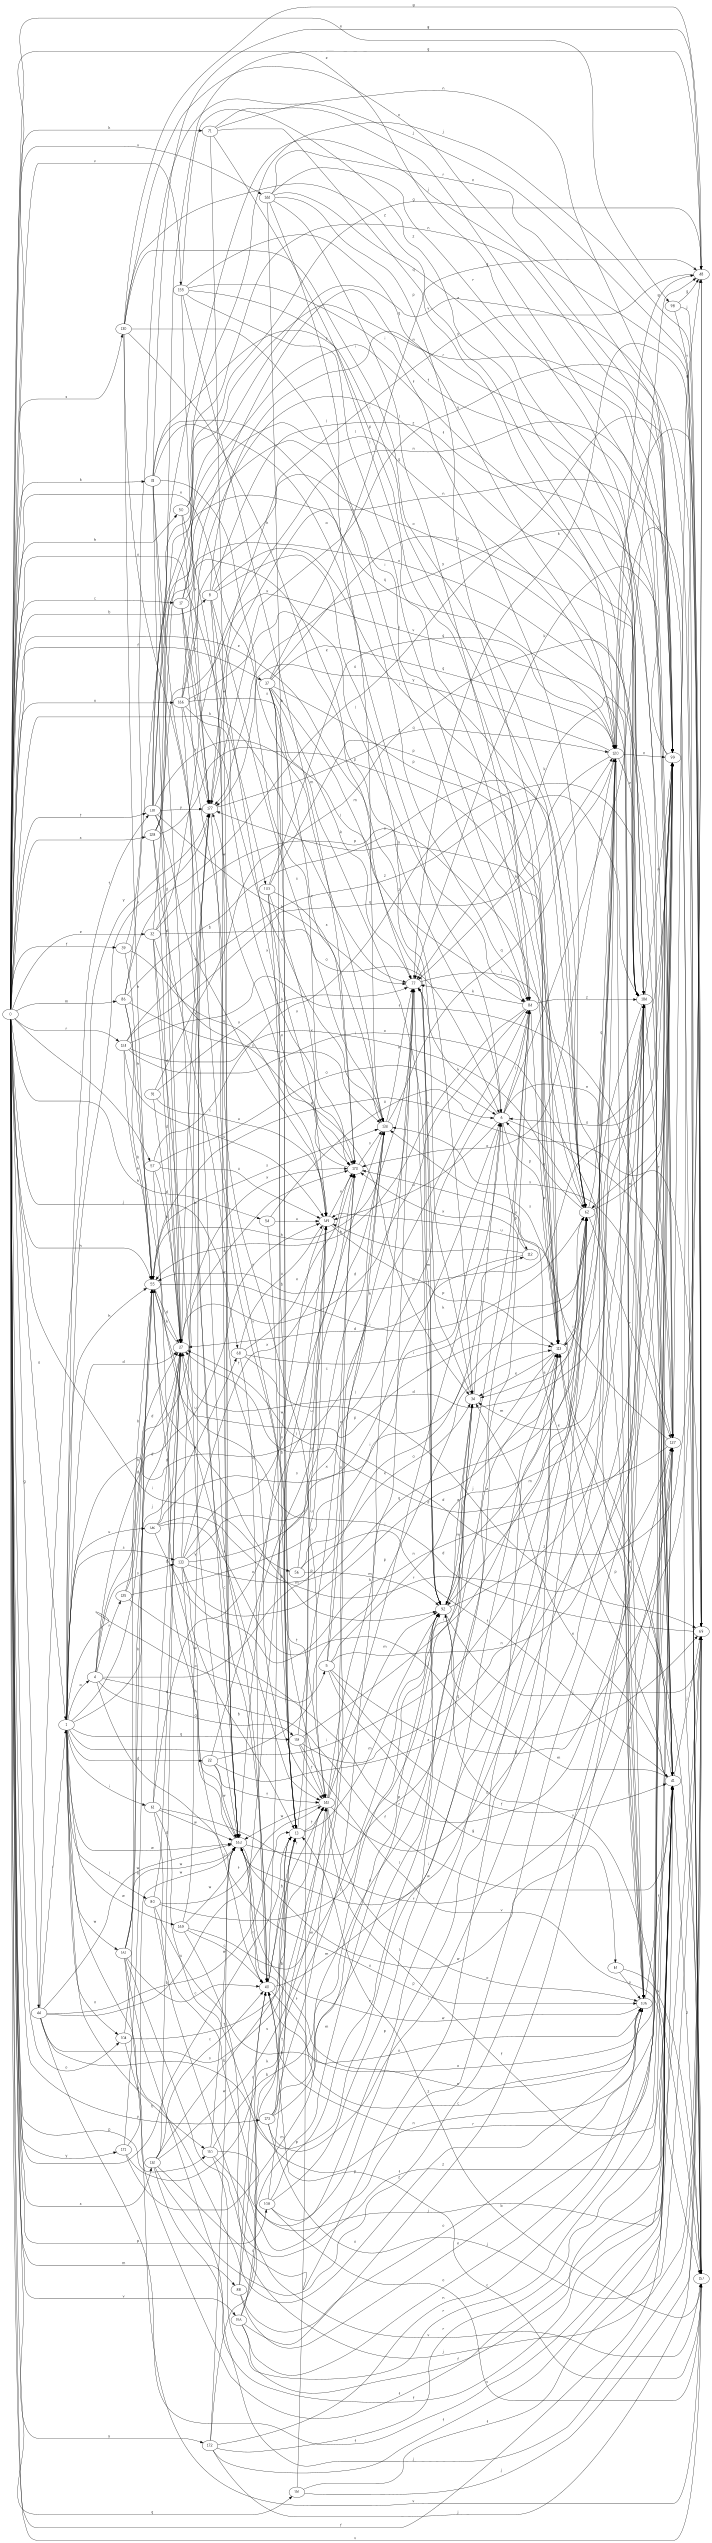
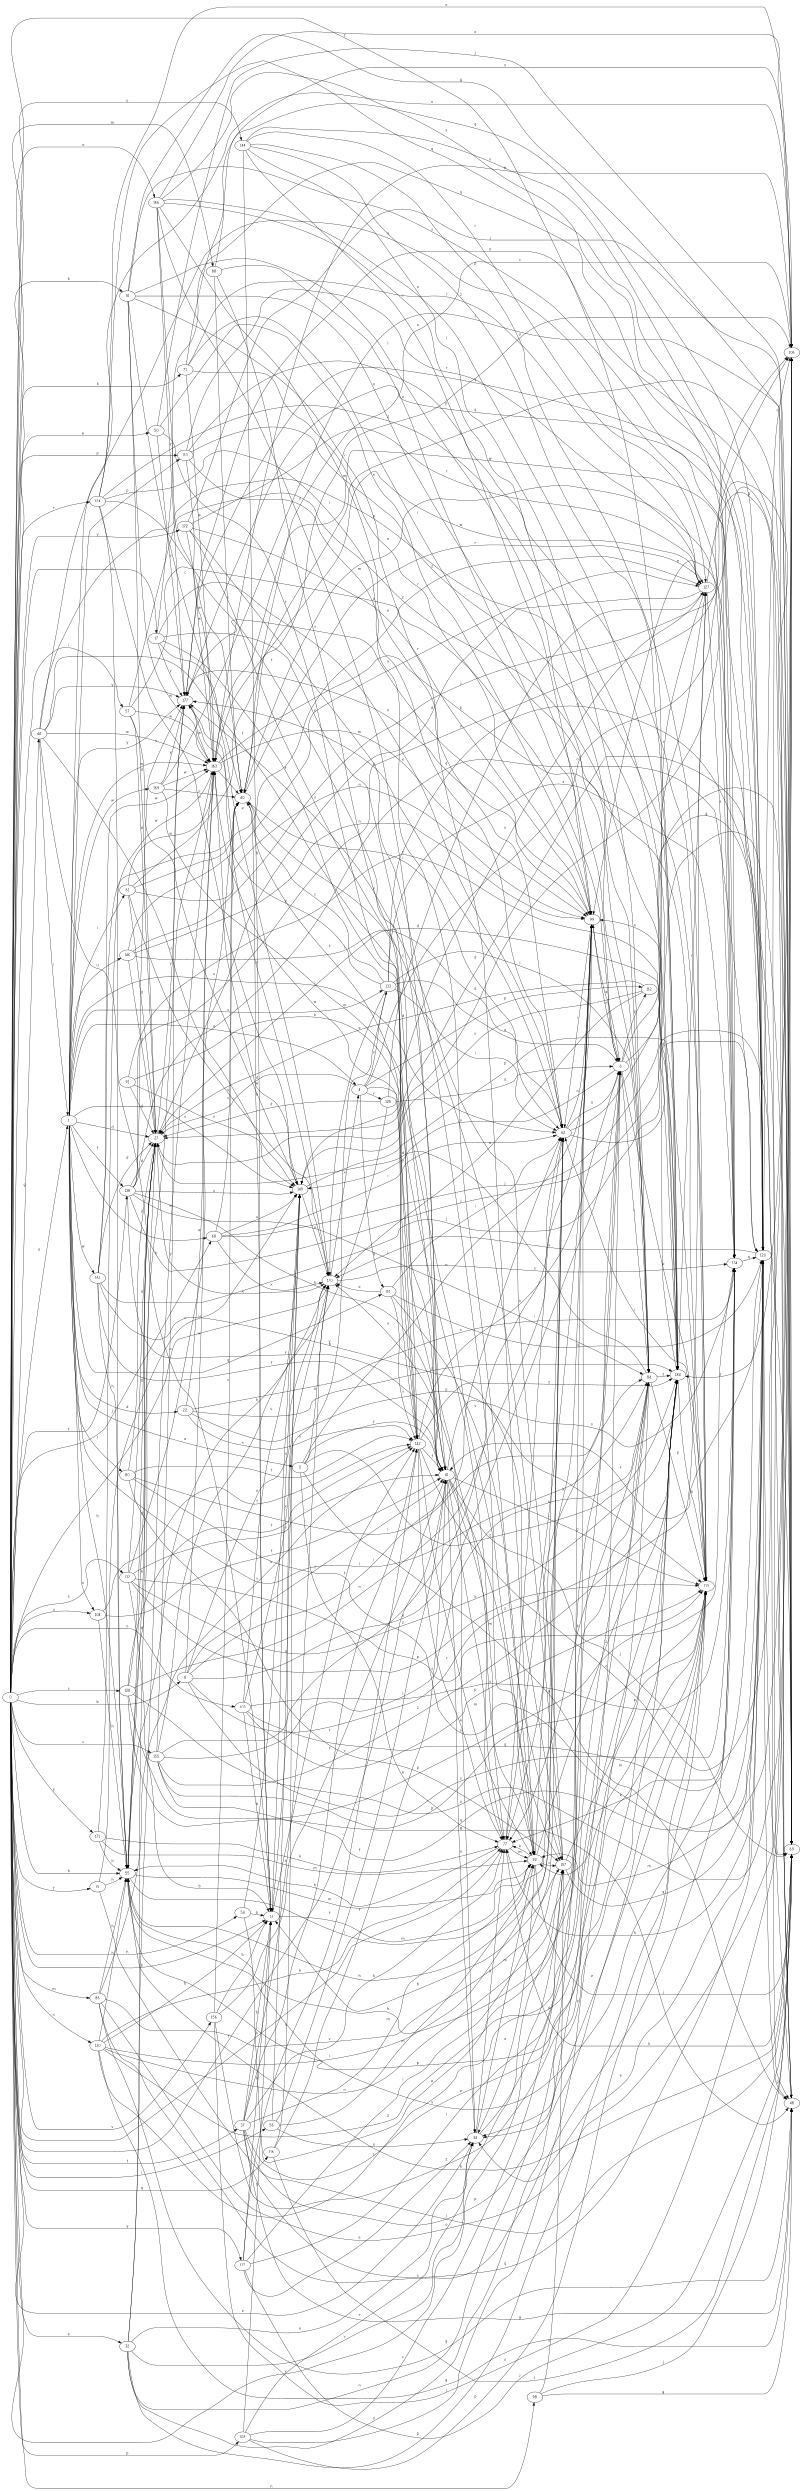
(183, 1380) -> (344, 1187)
(616, 1968) -> none
